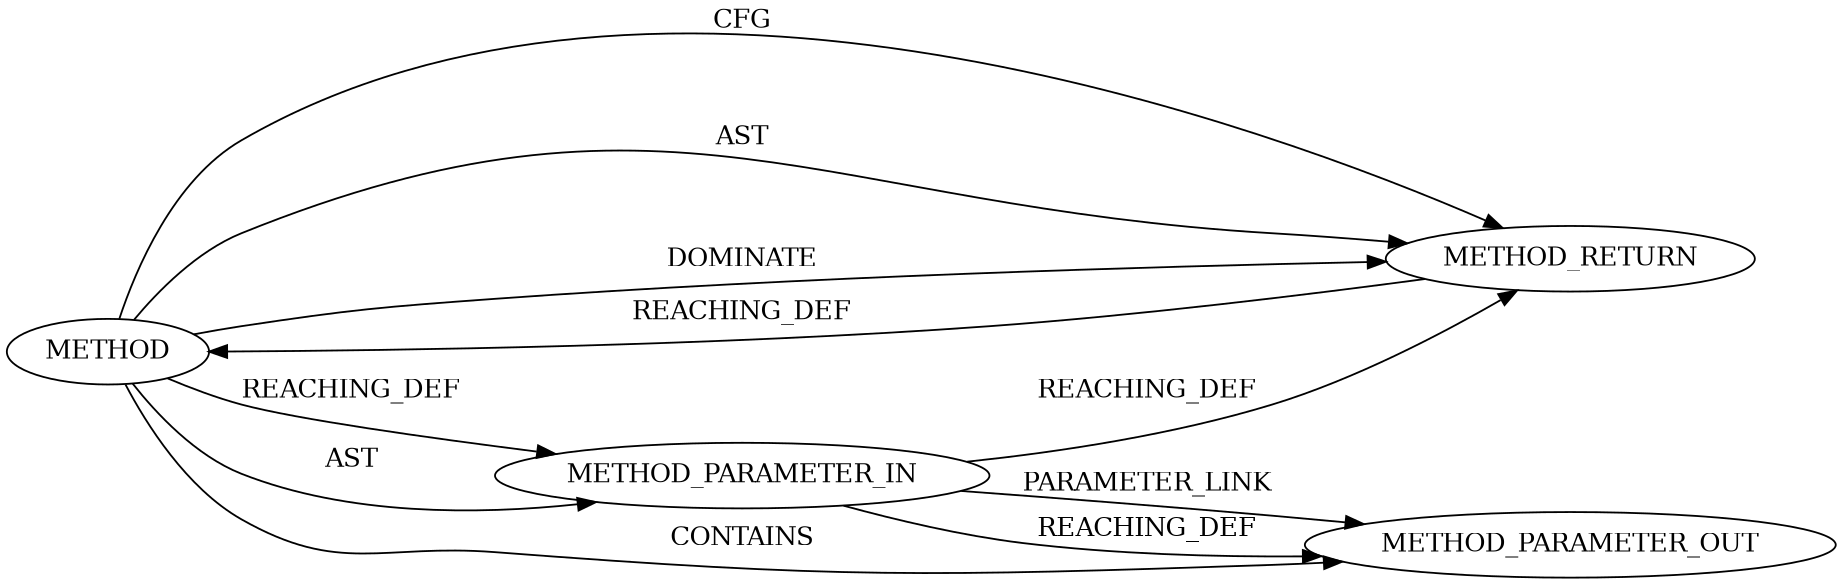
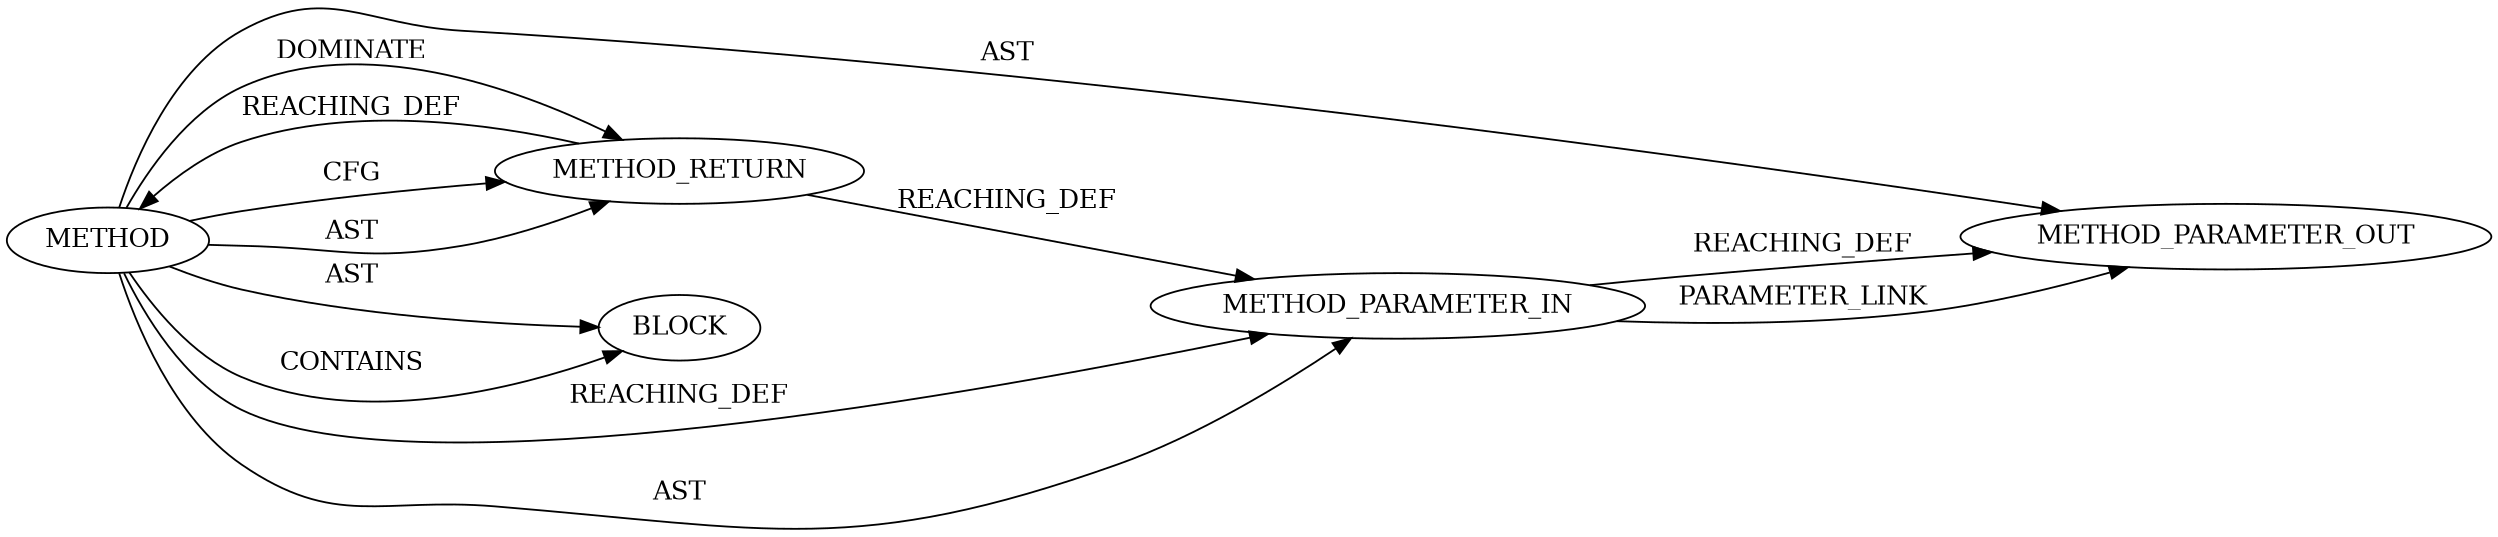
none -> (679, 328)
(1244, 413) -> (1022, 235)
(742, 538) -> (1007, 54)
